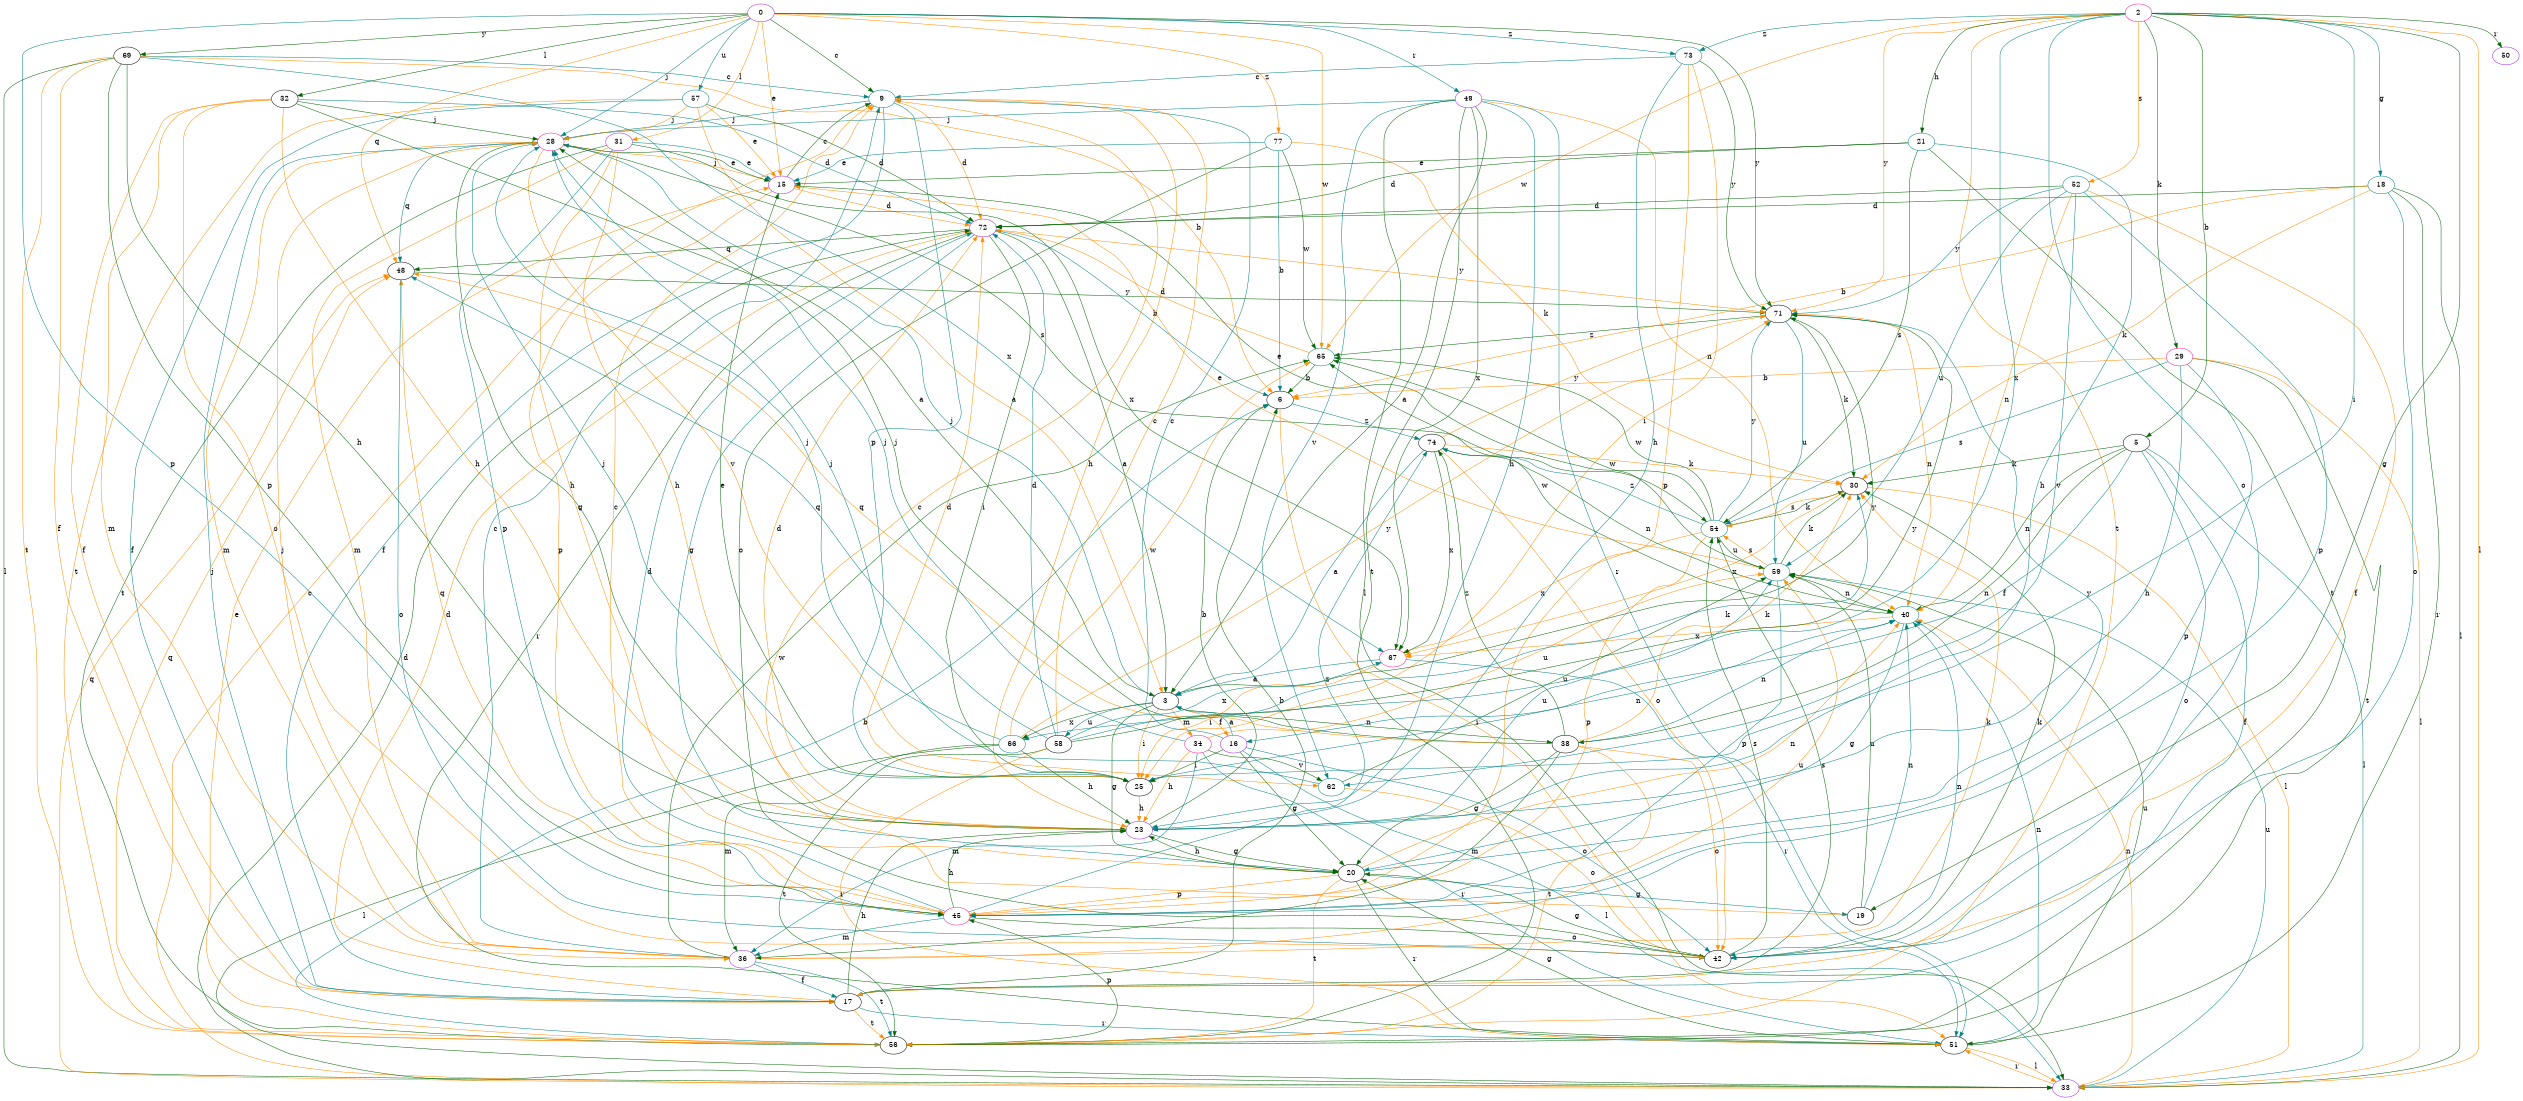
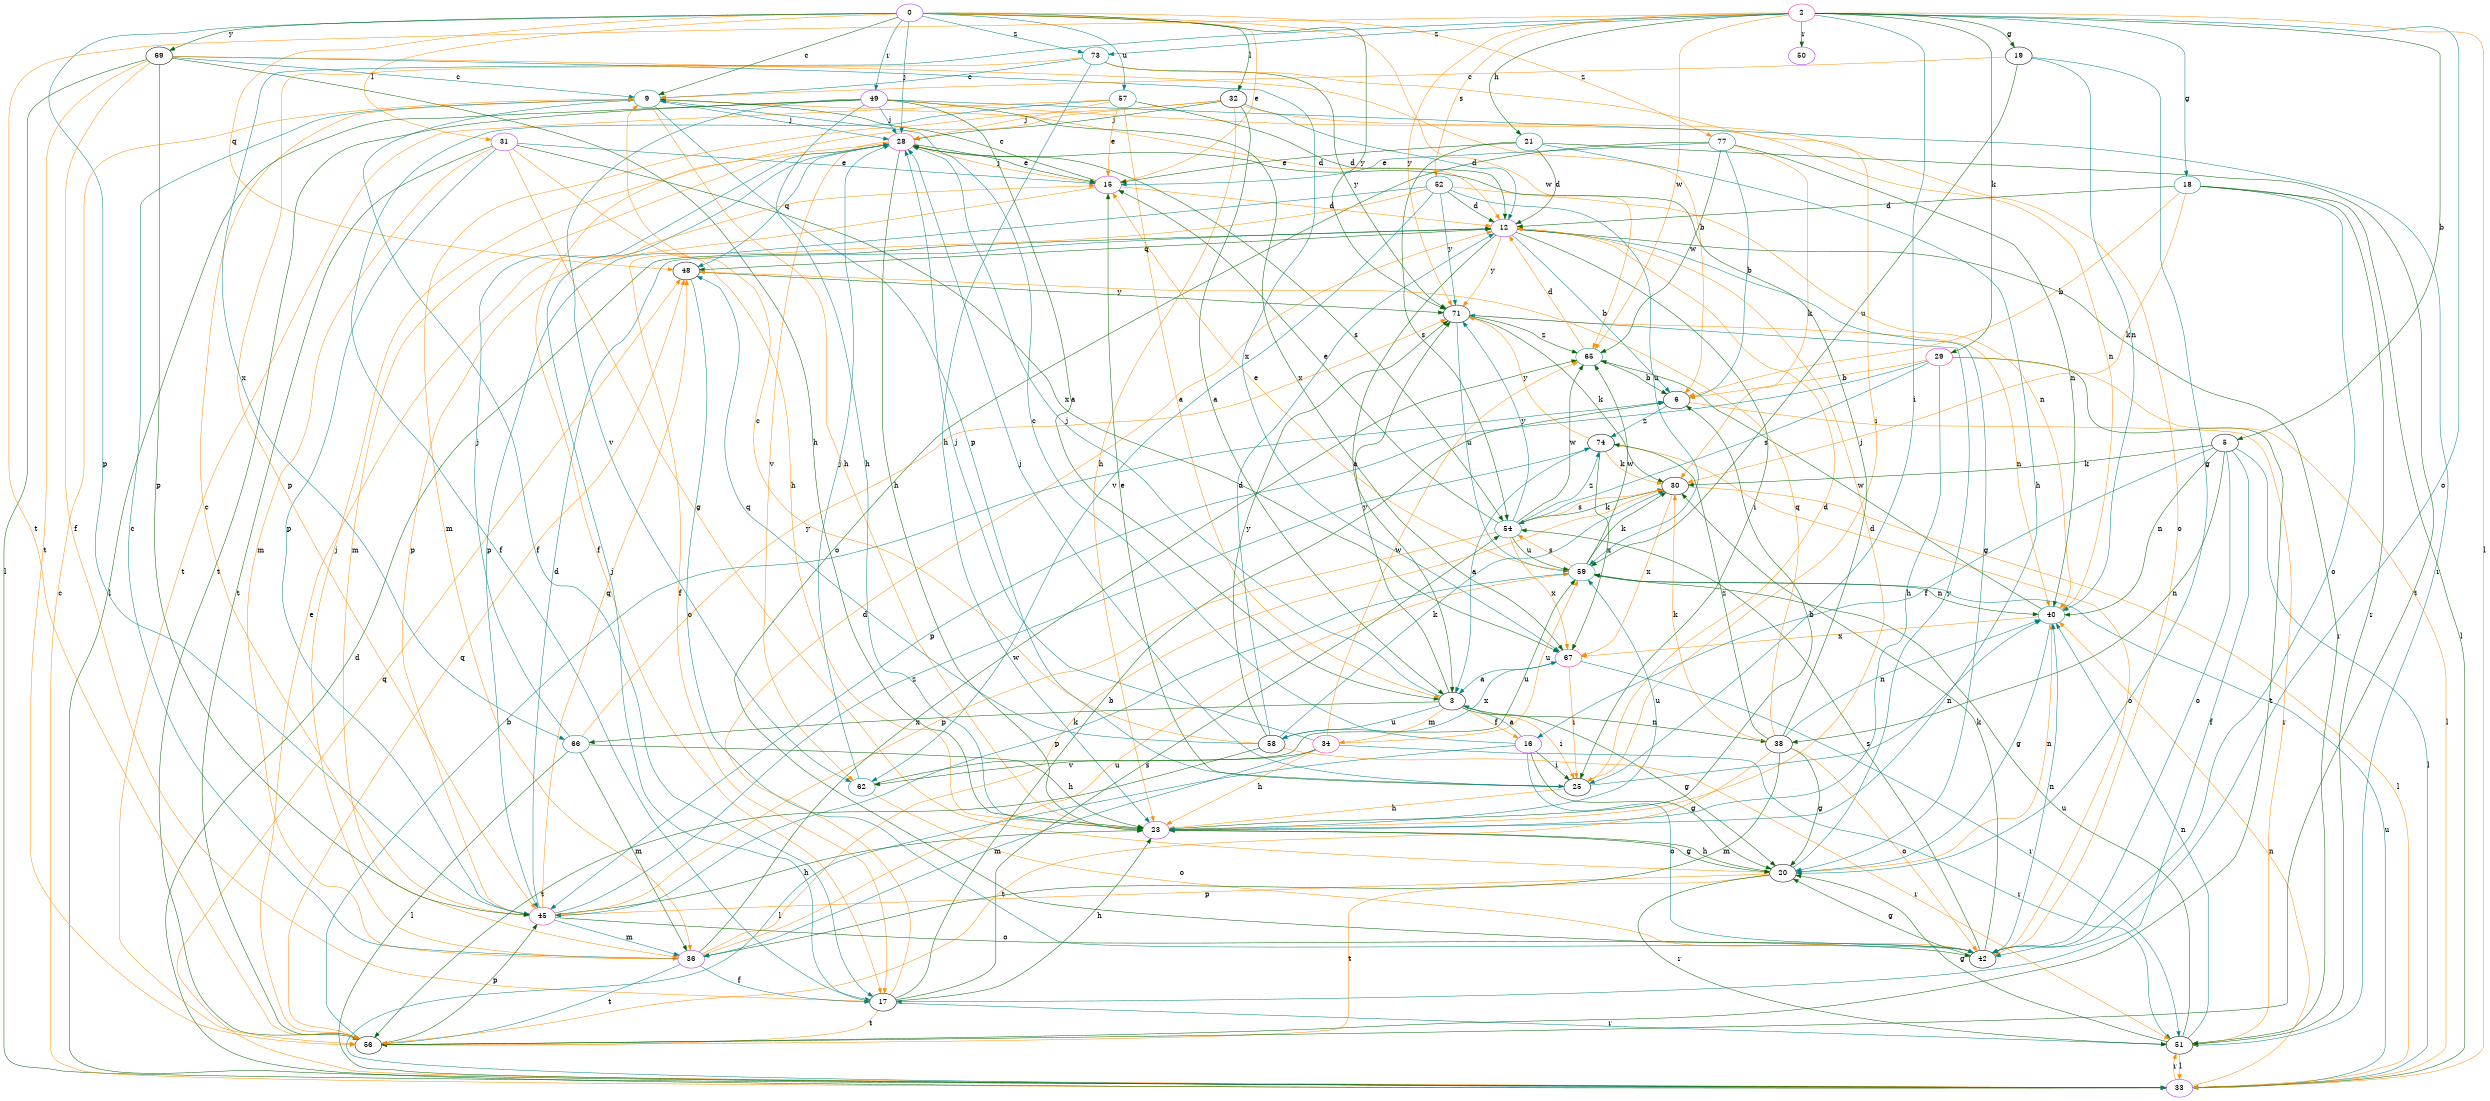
(983, 228) -> (1504, 228)
(1648, 539) -> (2035, 276)
(1152, 544) -> (1410, 519)
(1615, 895) -> (2207, 503)
